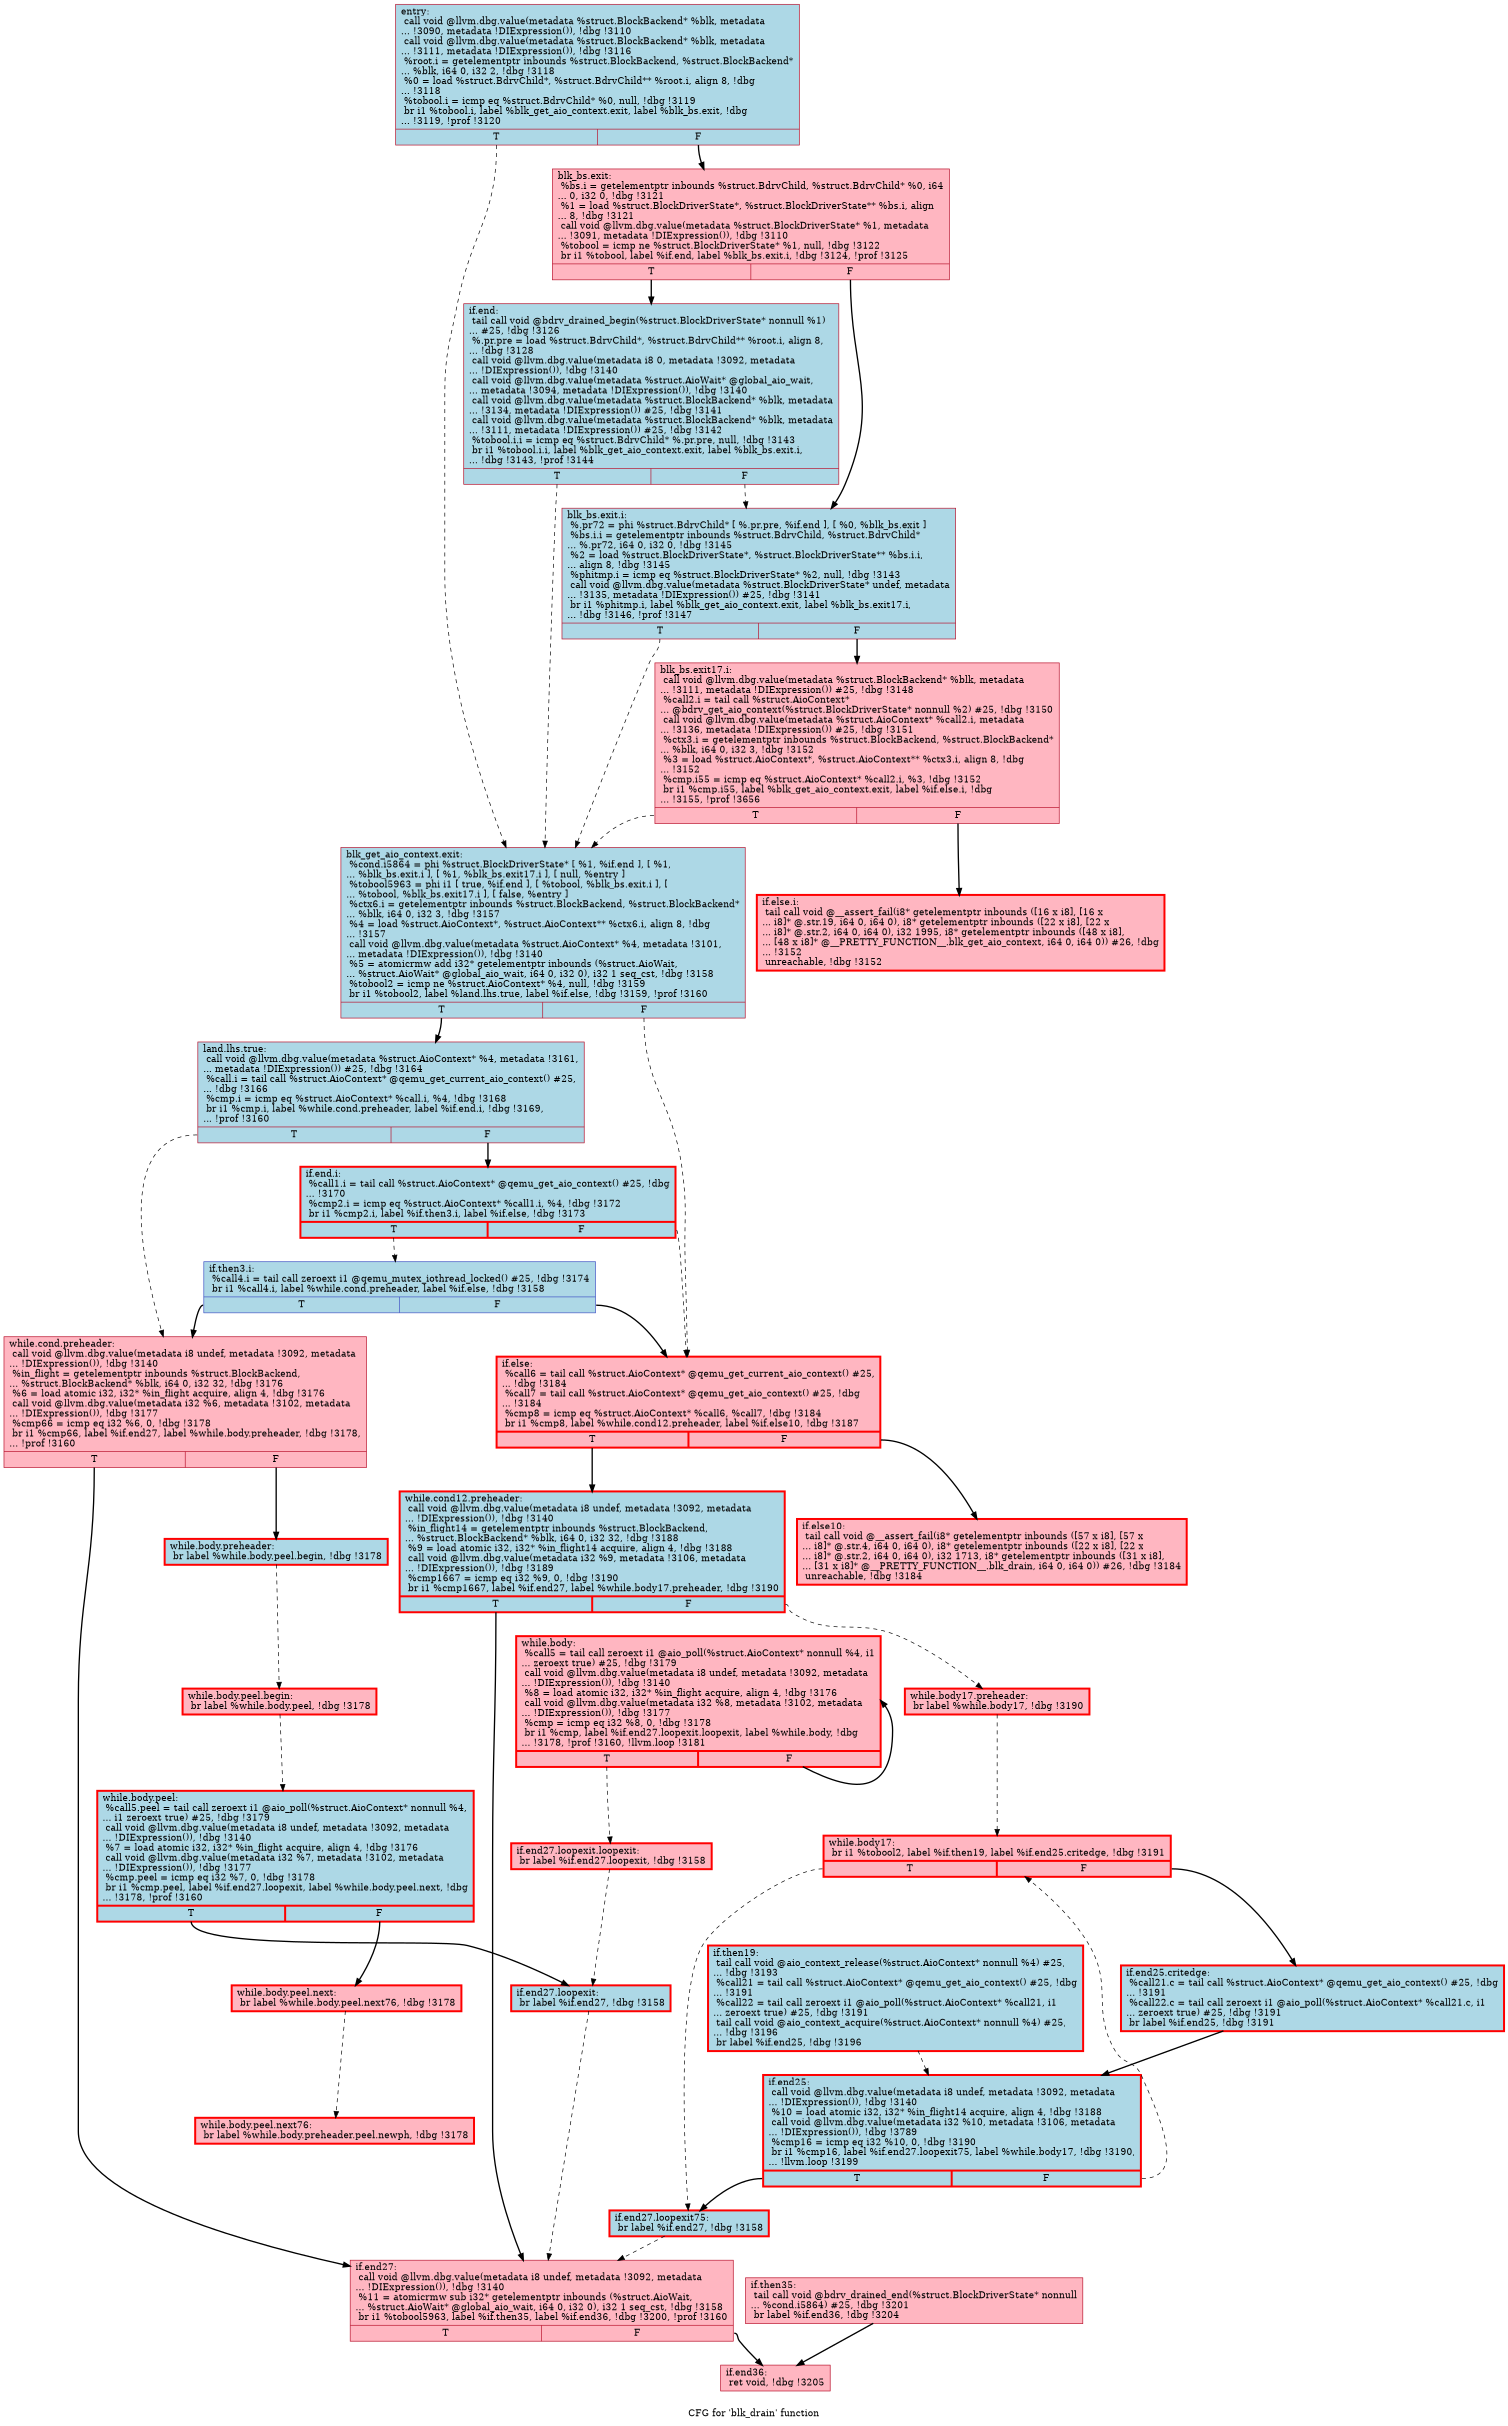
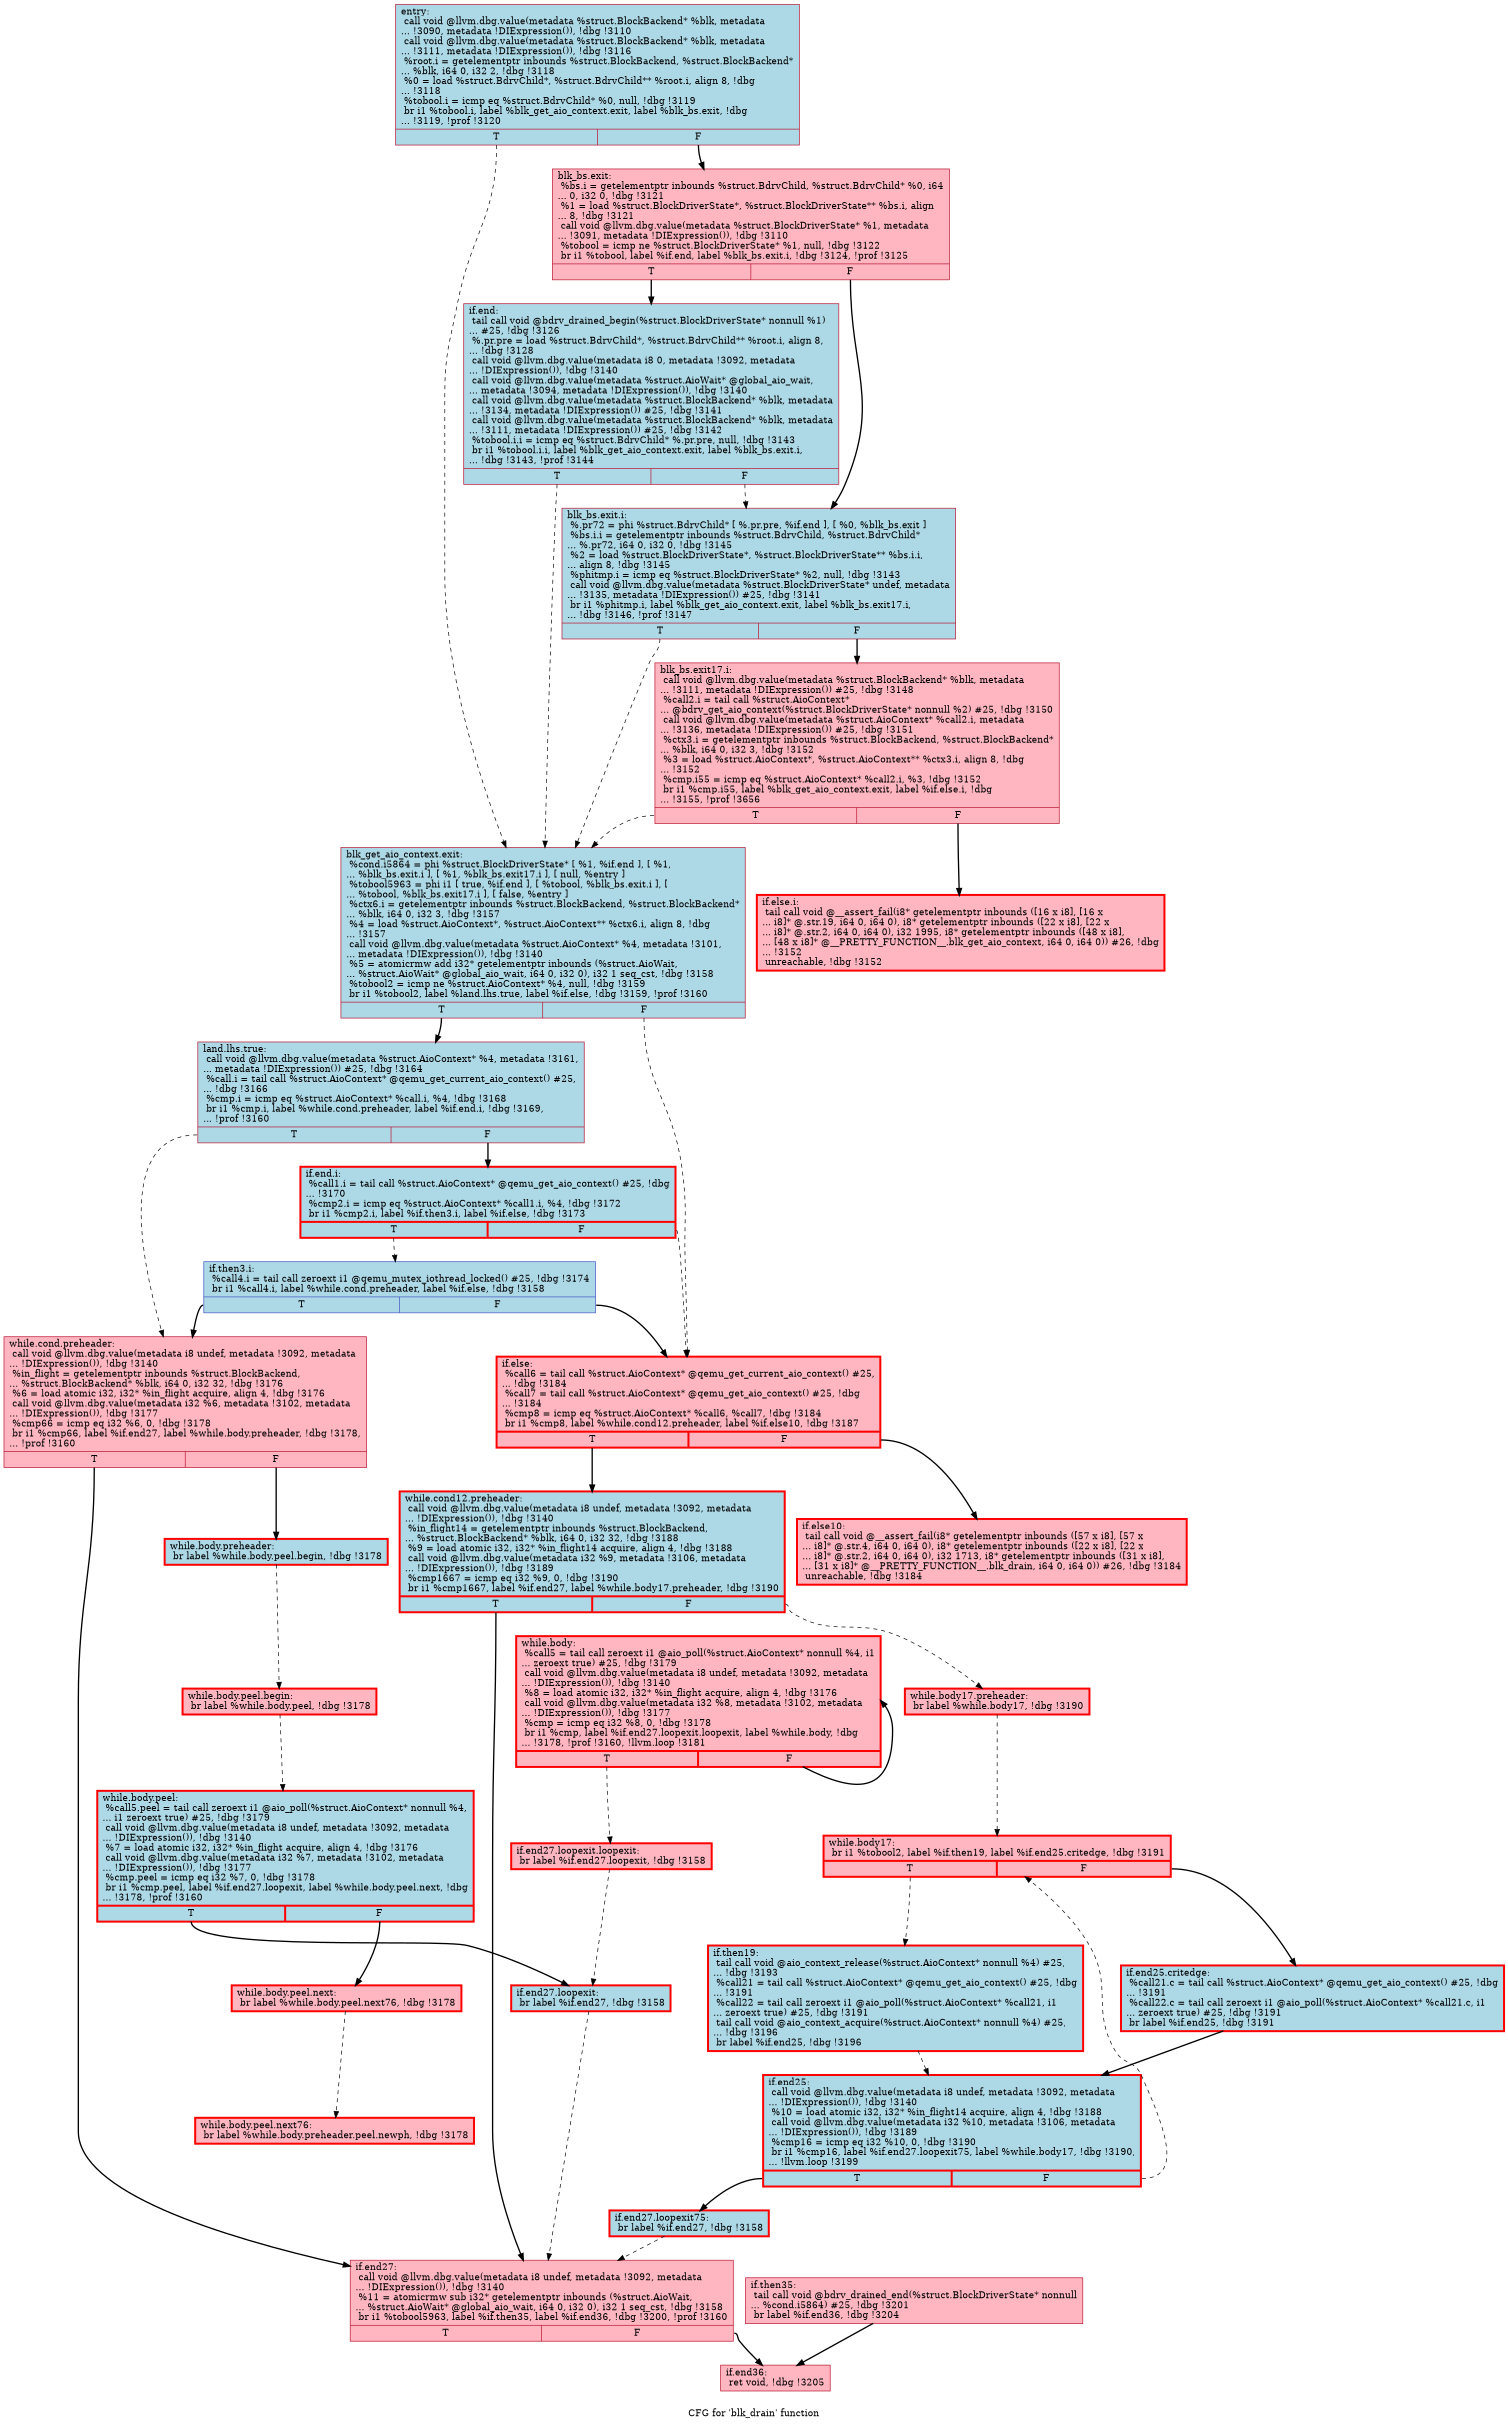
(689, 2001) -> (909, 1908)
(843, 2132) -> (843, 2132)
